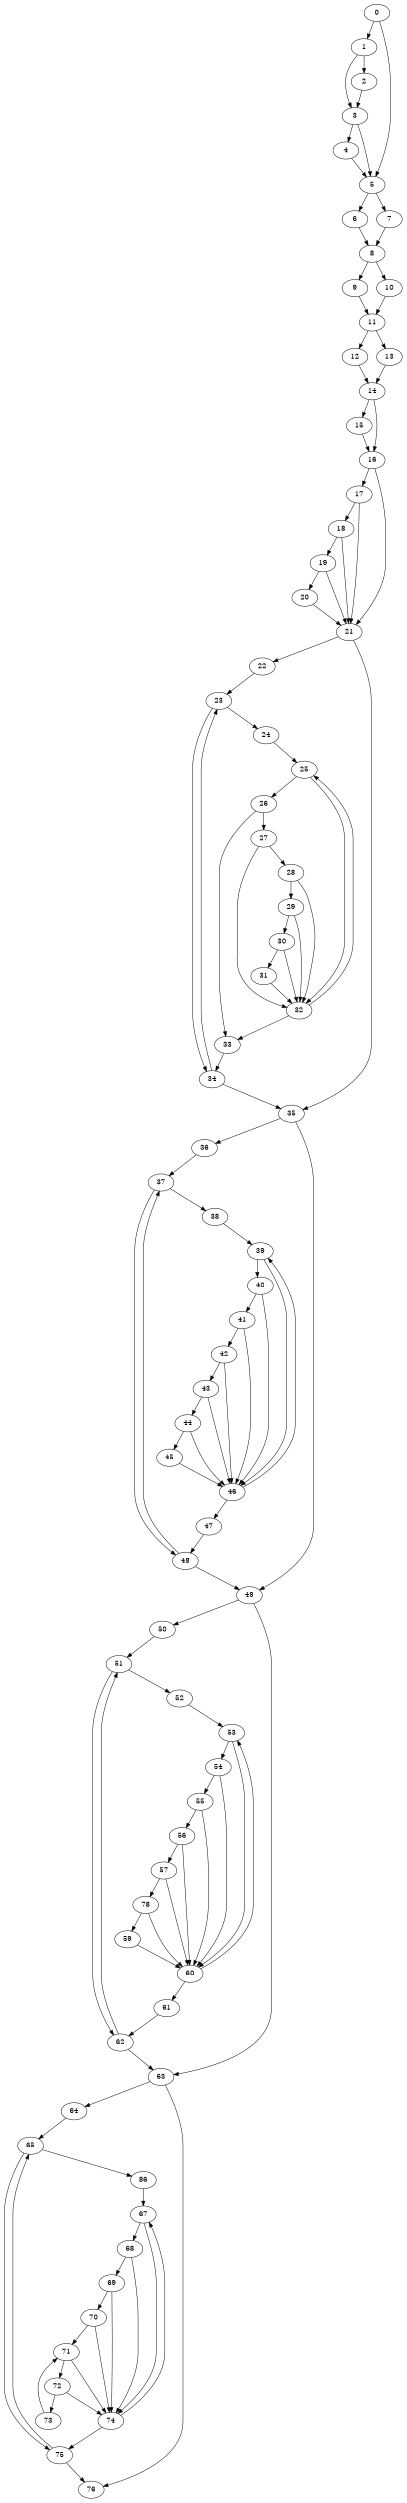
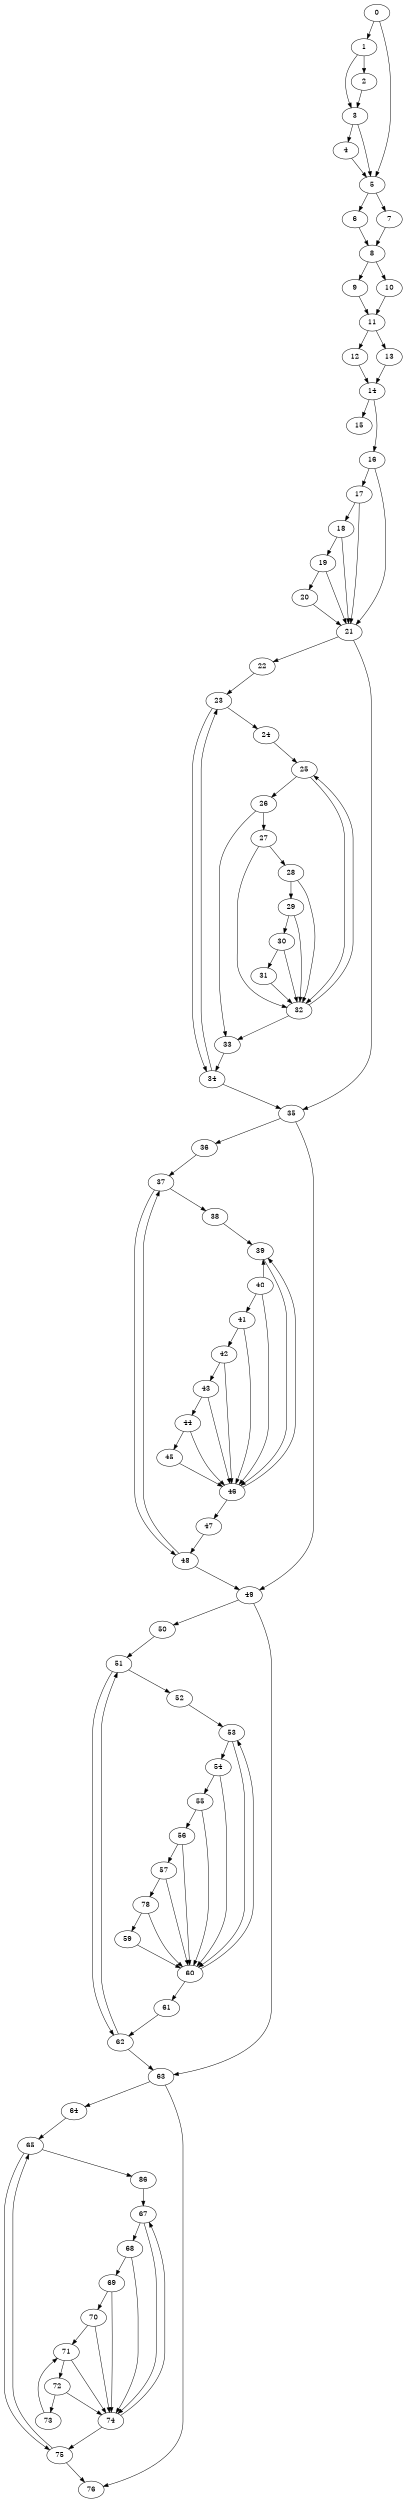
(365, 441) -> none
(257, 1266) -> (264, 1271)
